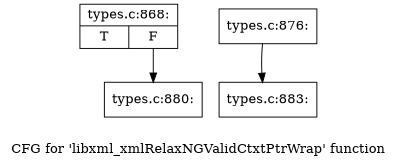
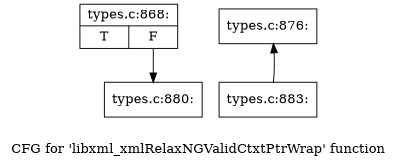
(262, 58) -> (274, 68)
